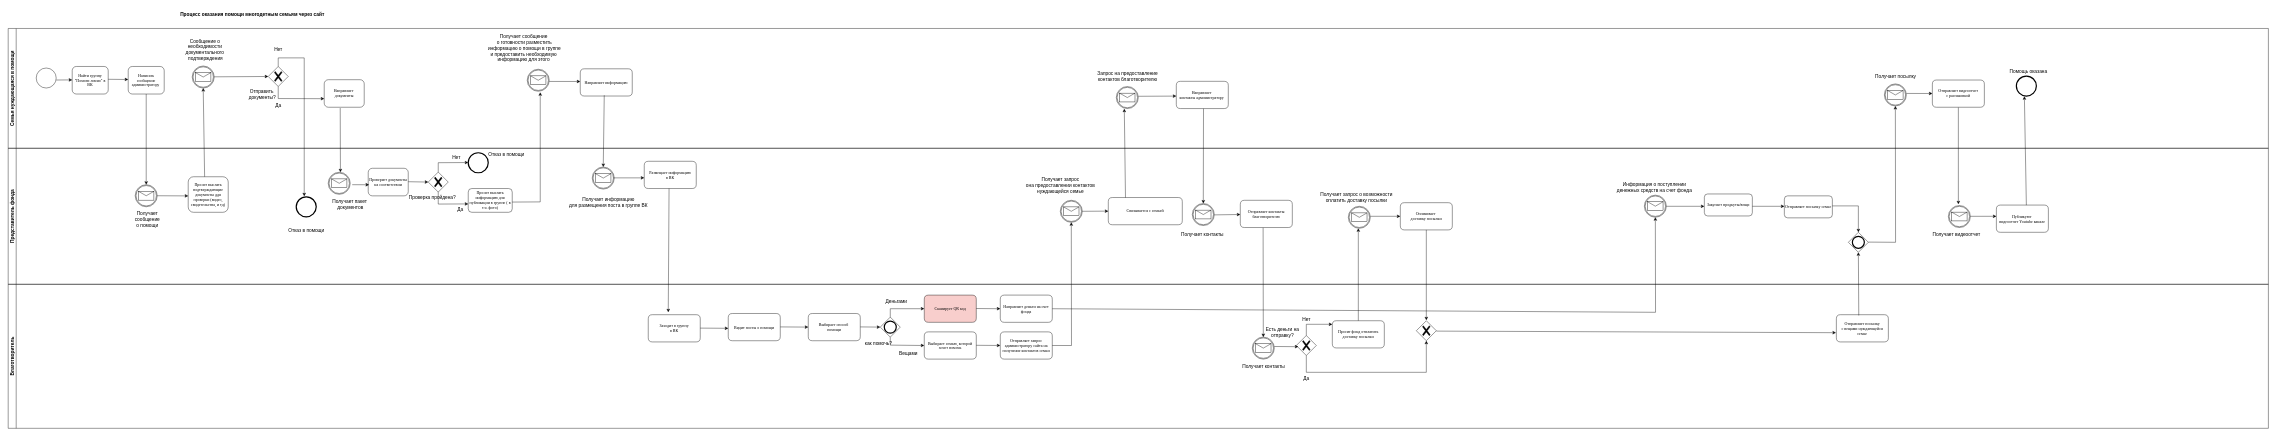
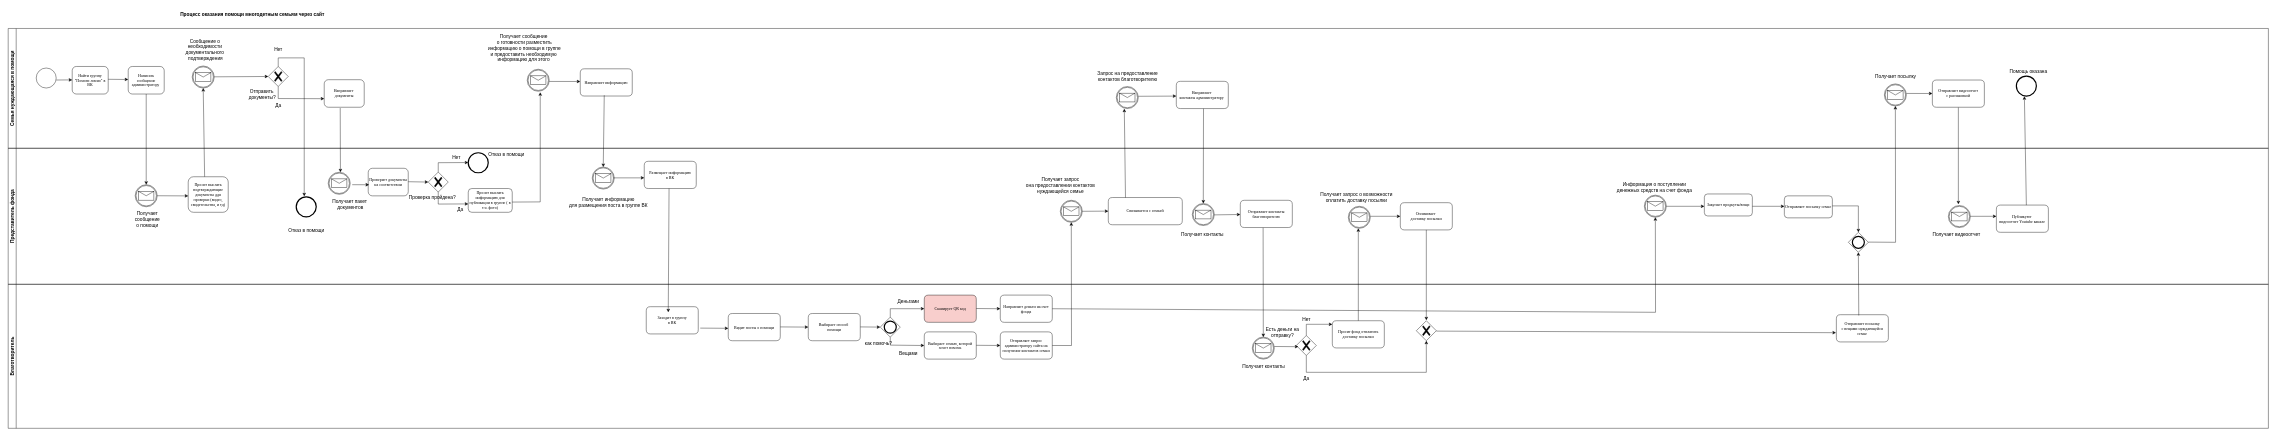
(896, 301) -> (908, 301)
(674, 328) -> (672, 320)
